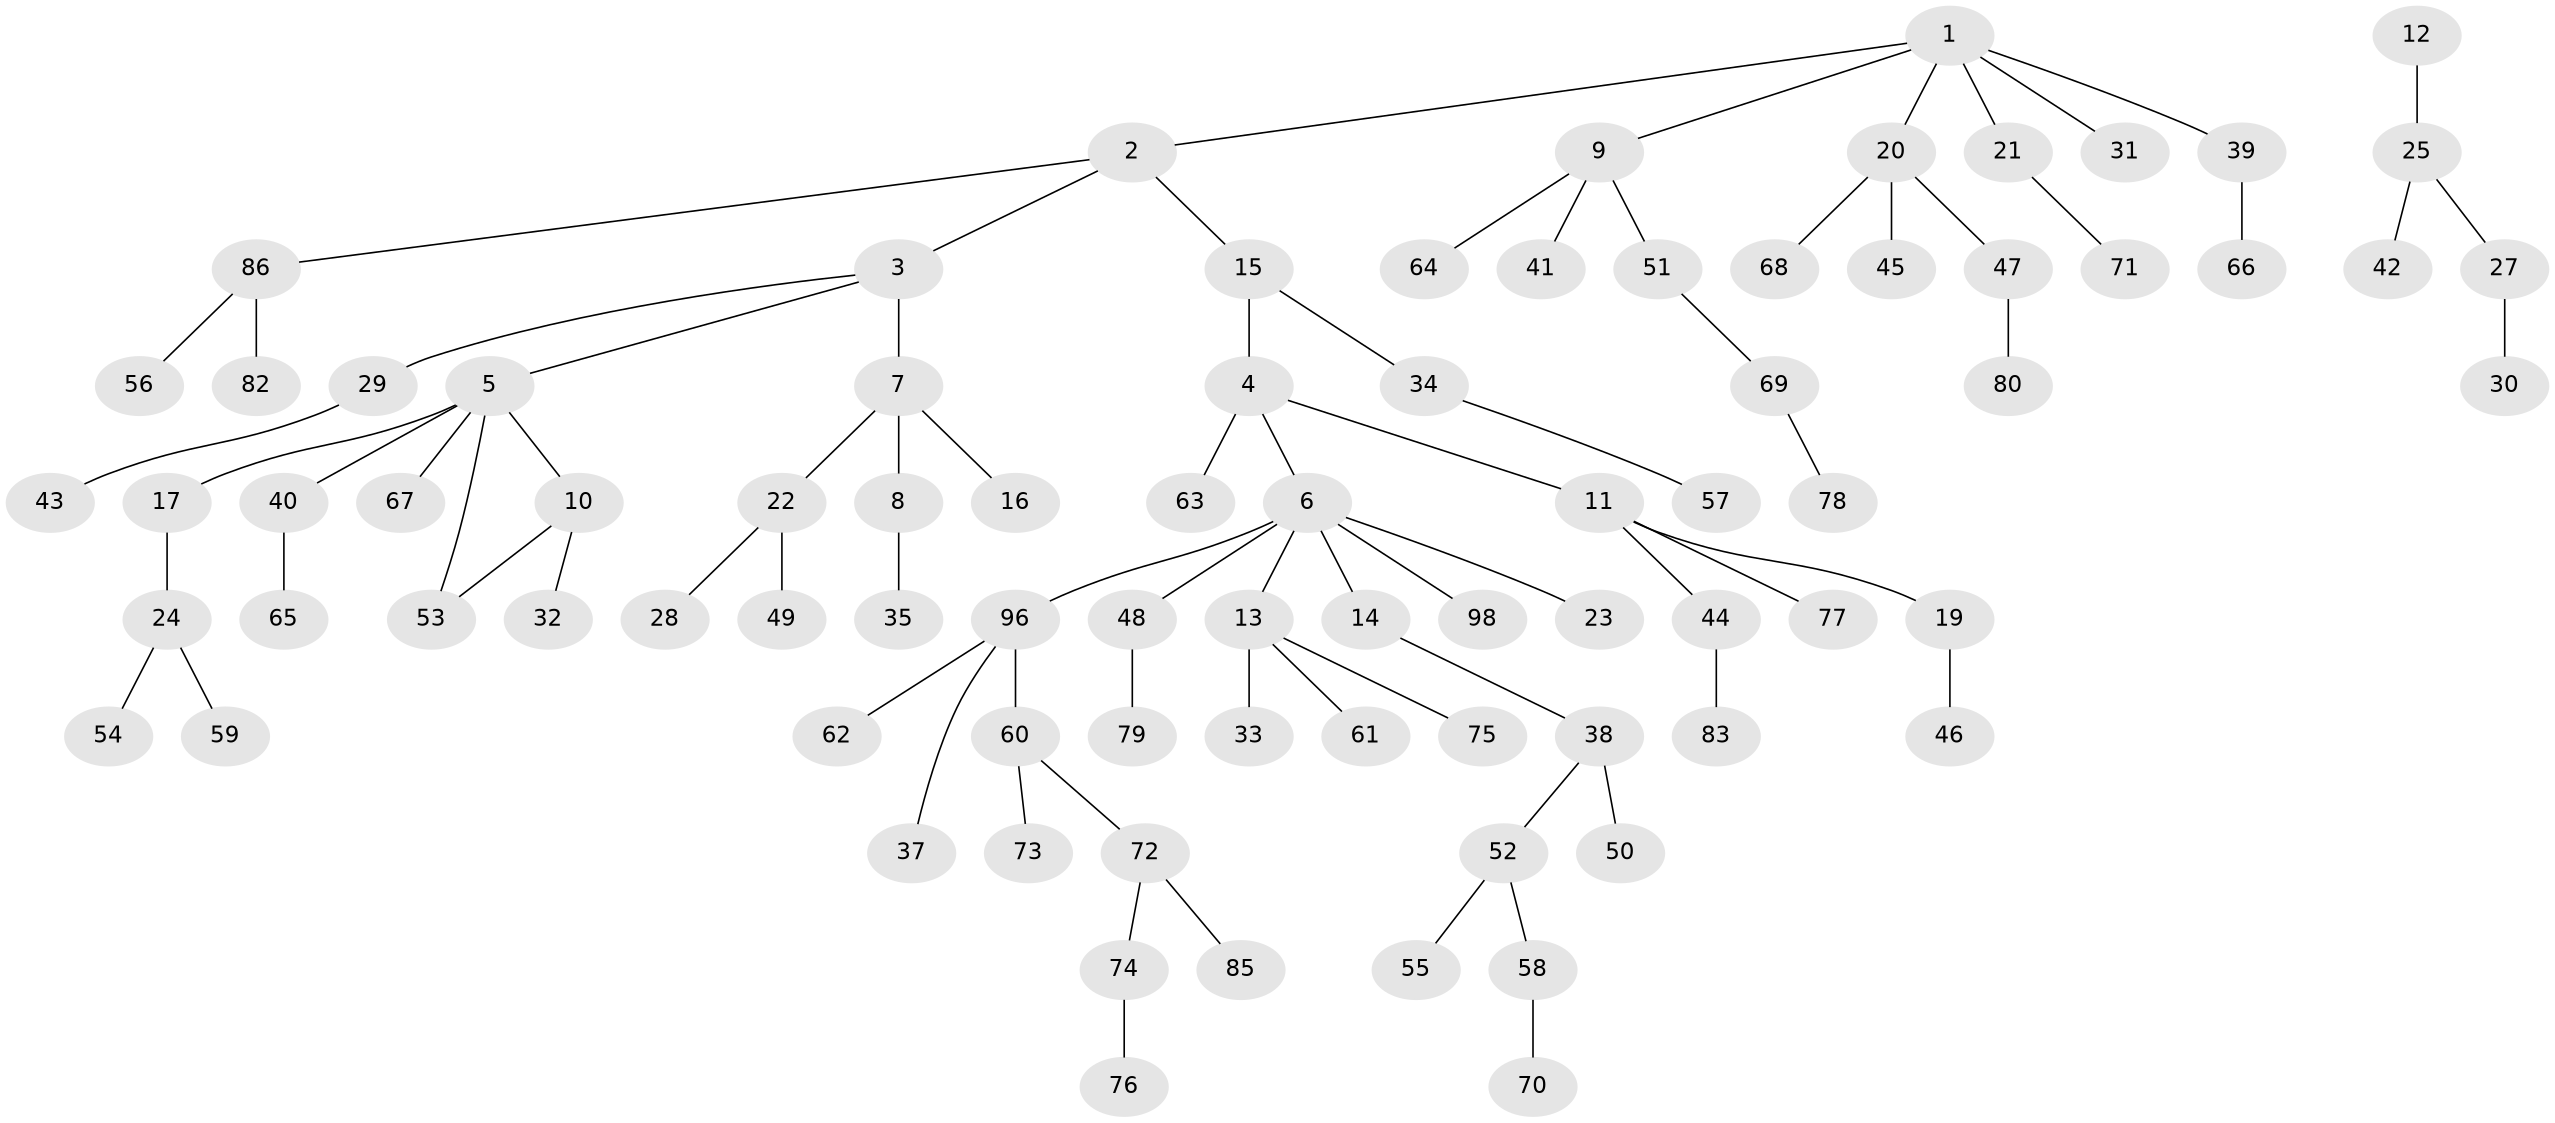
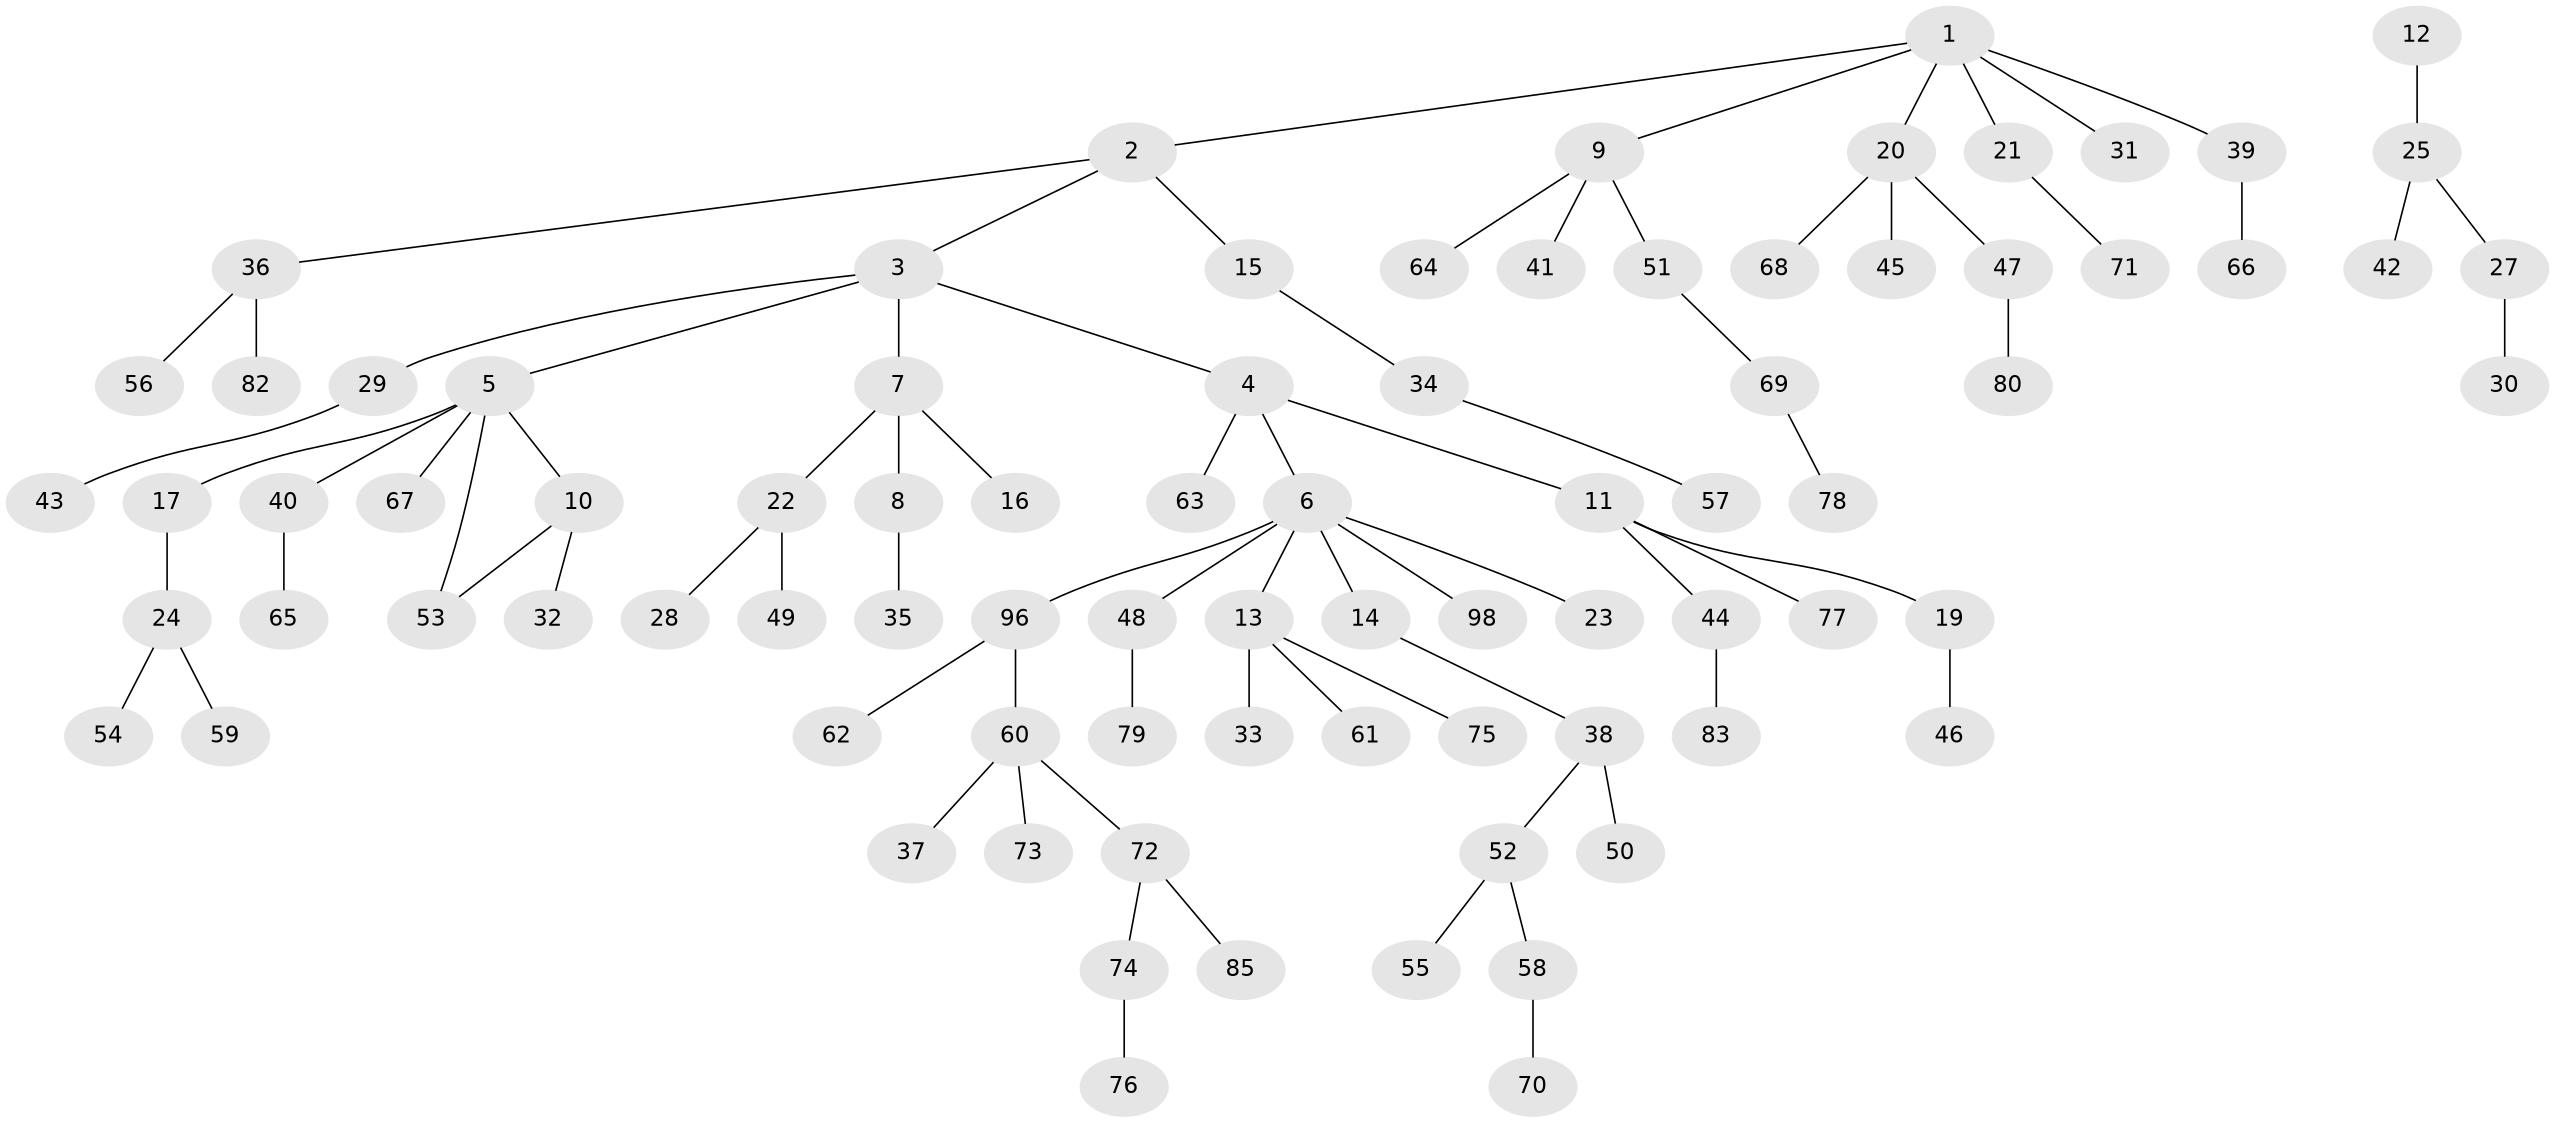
(256, 269) -> (256, 269)
(1249, 328) -> (1074, 328)
(947, 731) -> (964, 795)
